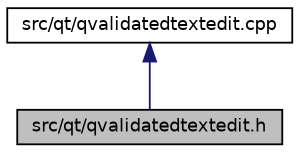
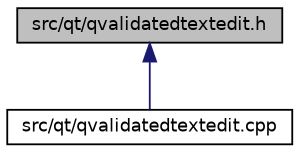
(150, 86) -> (150, 86)
